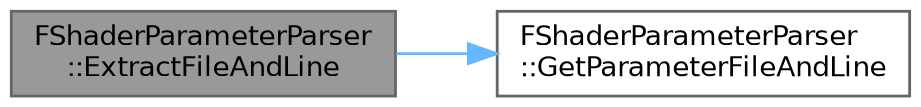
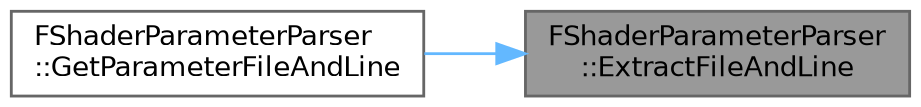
(432, 54) -> (460, 54)
